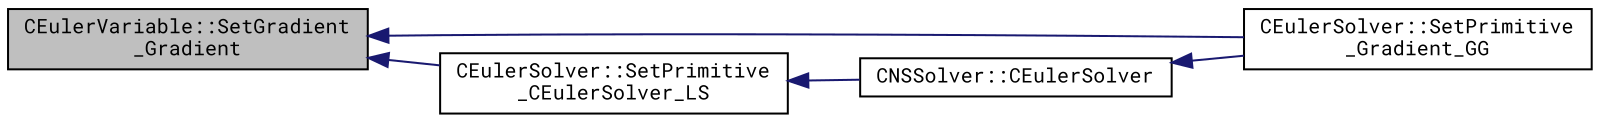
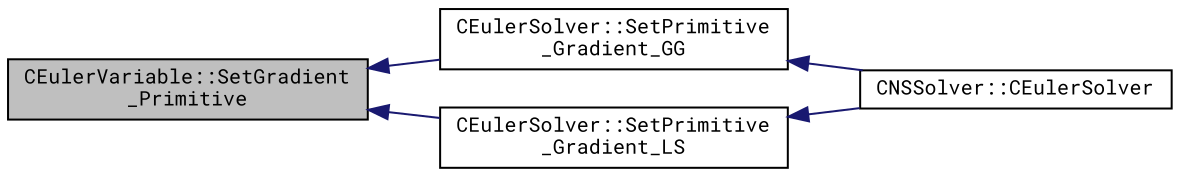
(188, 39) -> (188, 89)
(1218, 58) -> (836, 67)
(614, 83) -> (614, 138)
